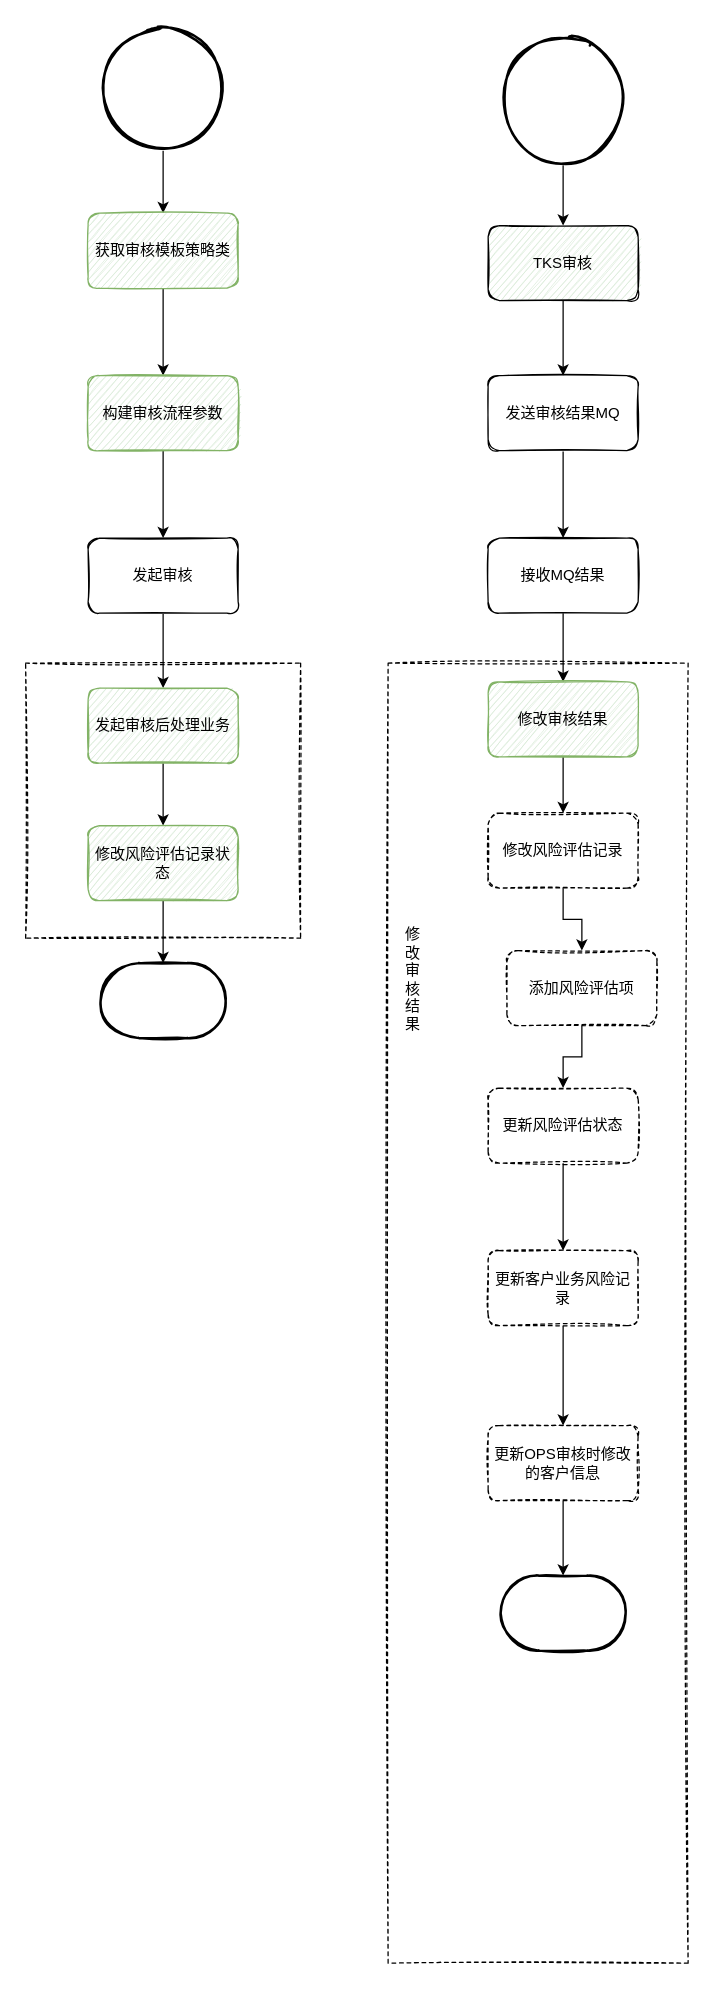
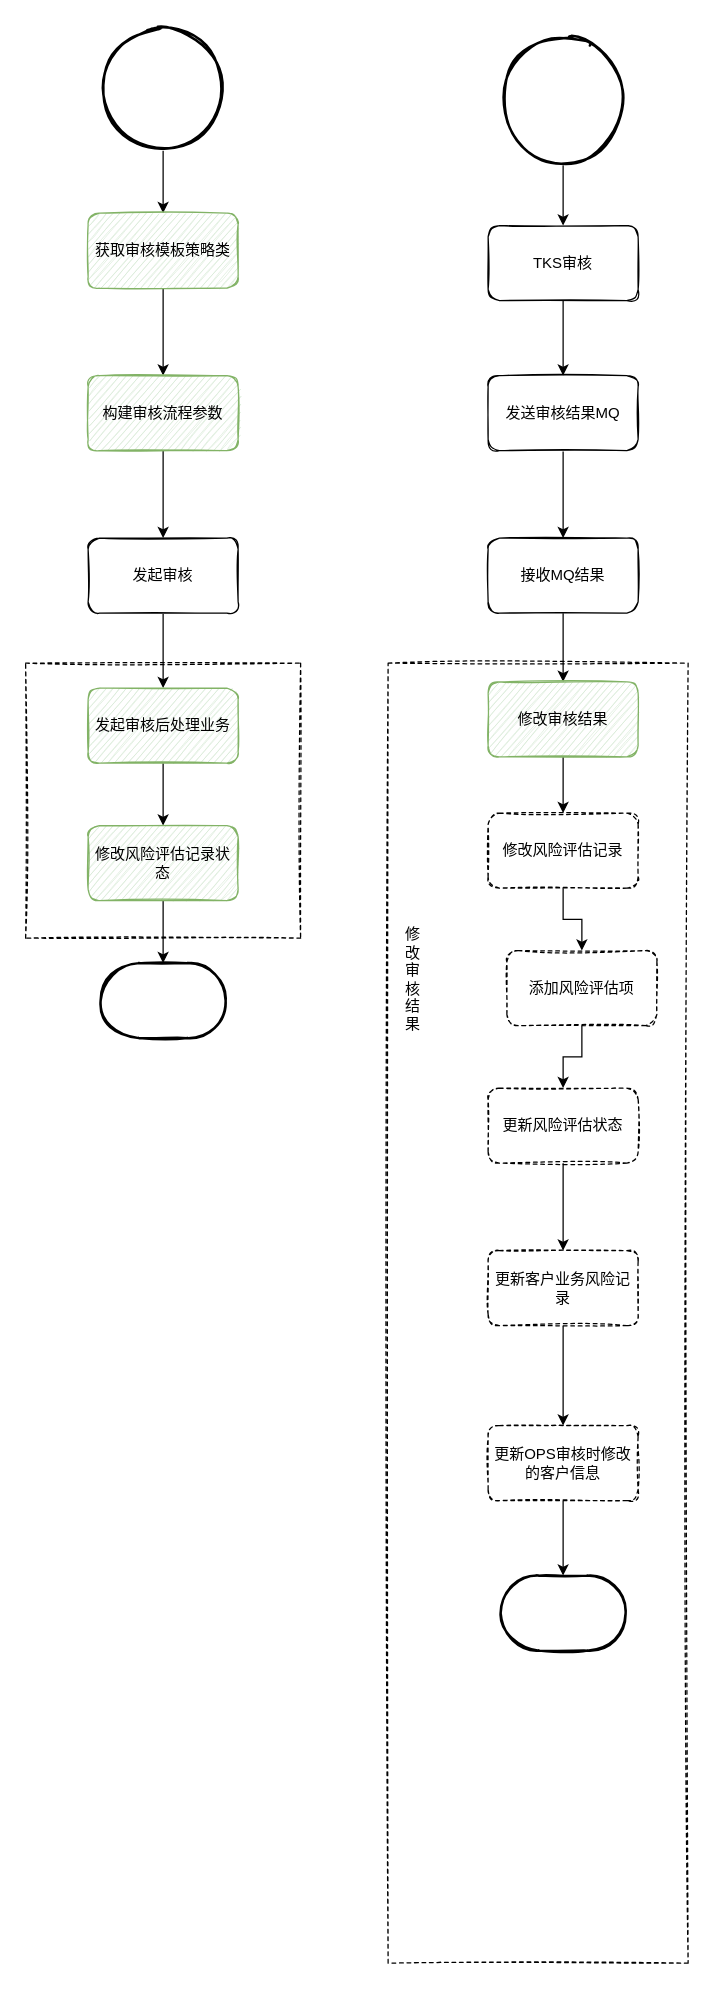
(563, 263) -> (563, 263)
